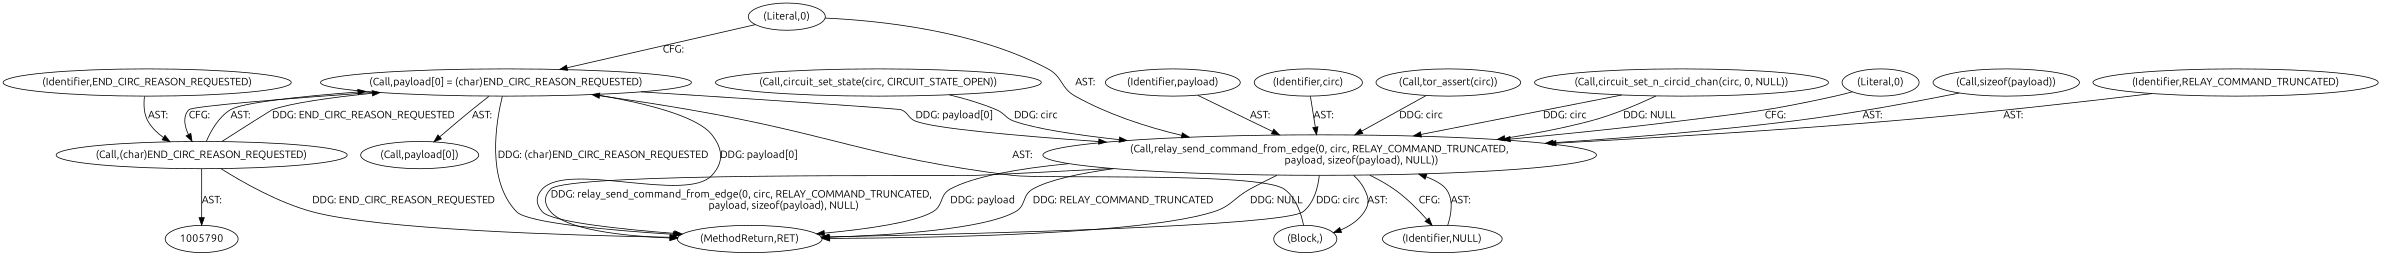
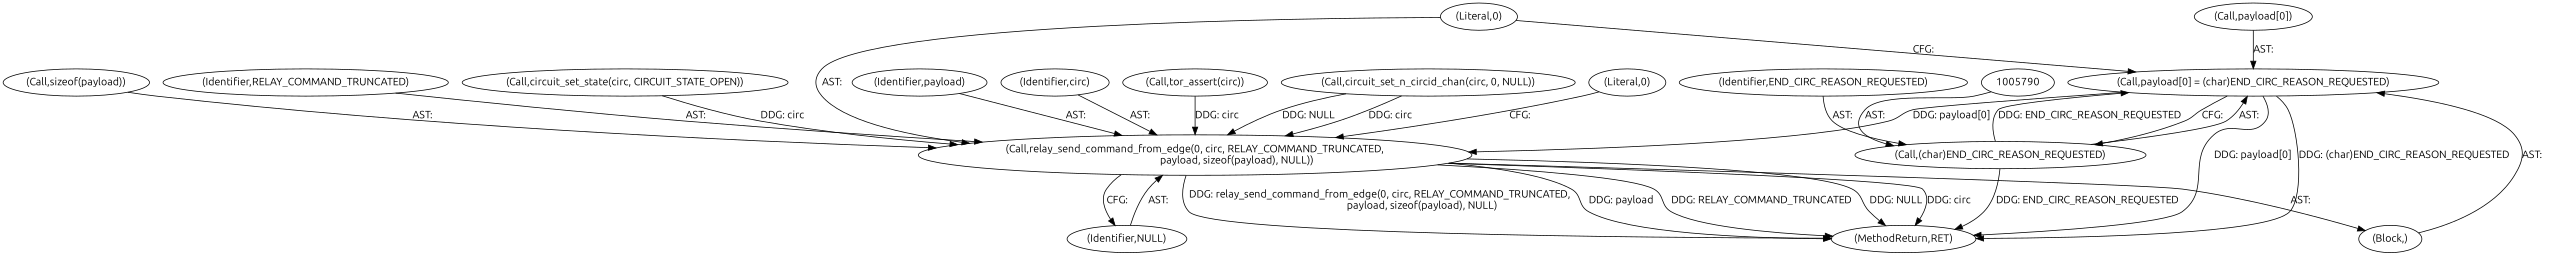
(464, 116) -> (2253, 46)
(202, 193) -> (1901, 99)
